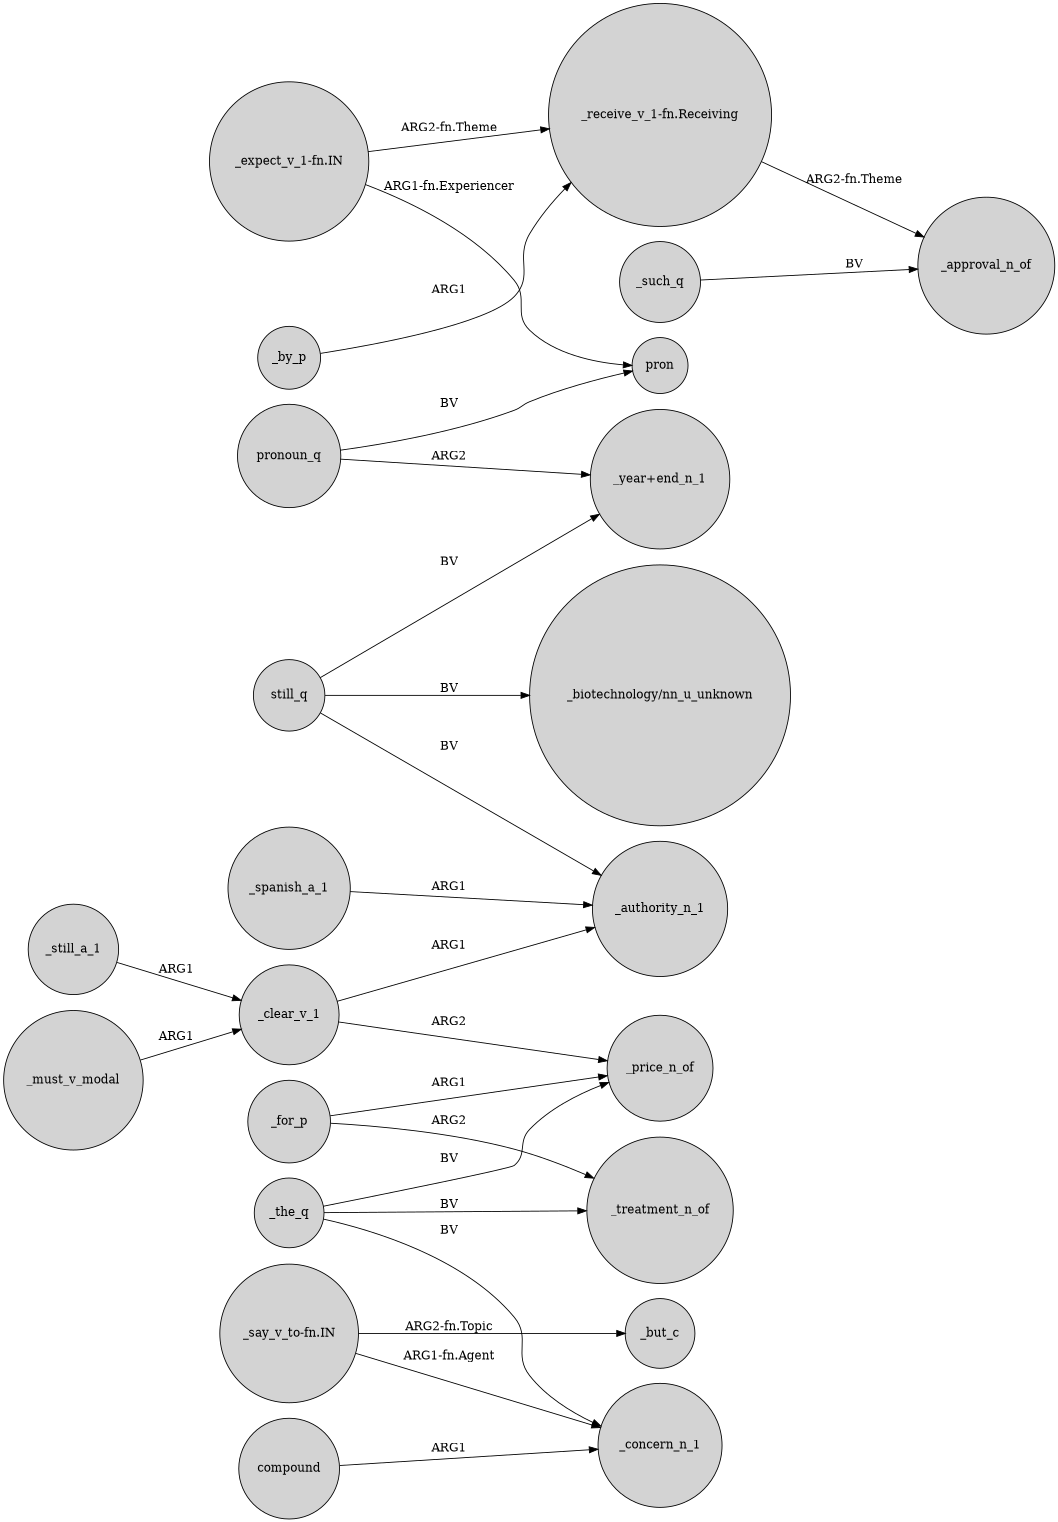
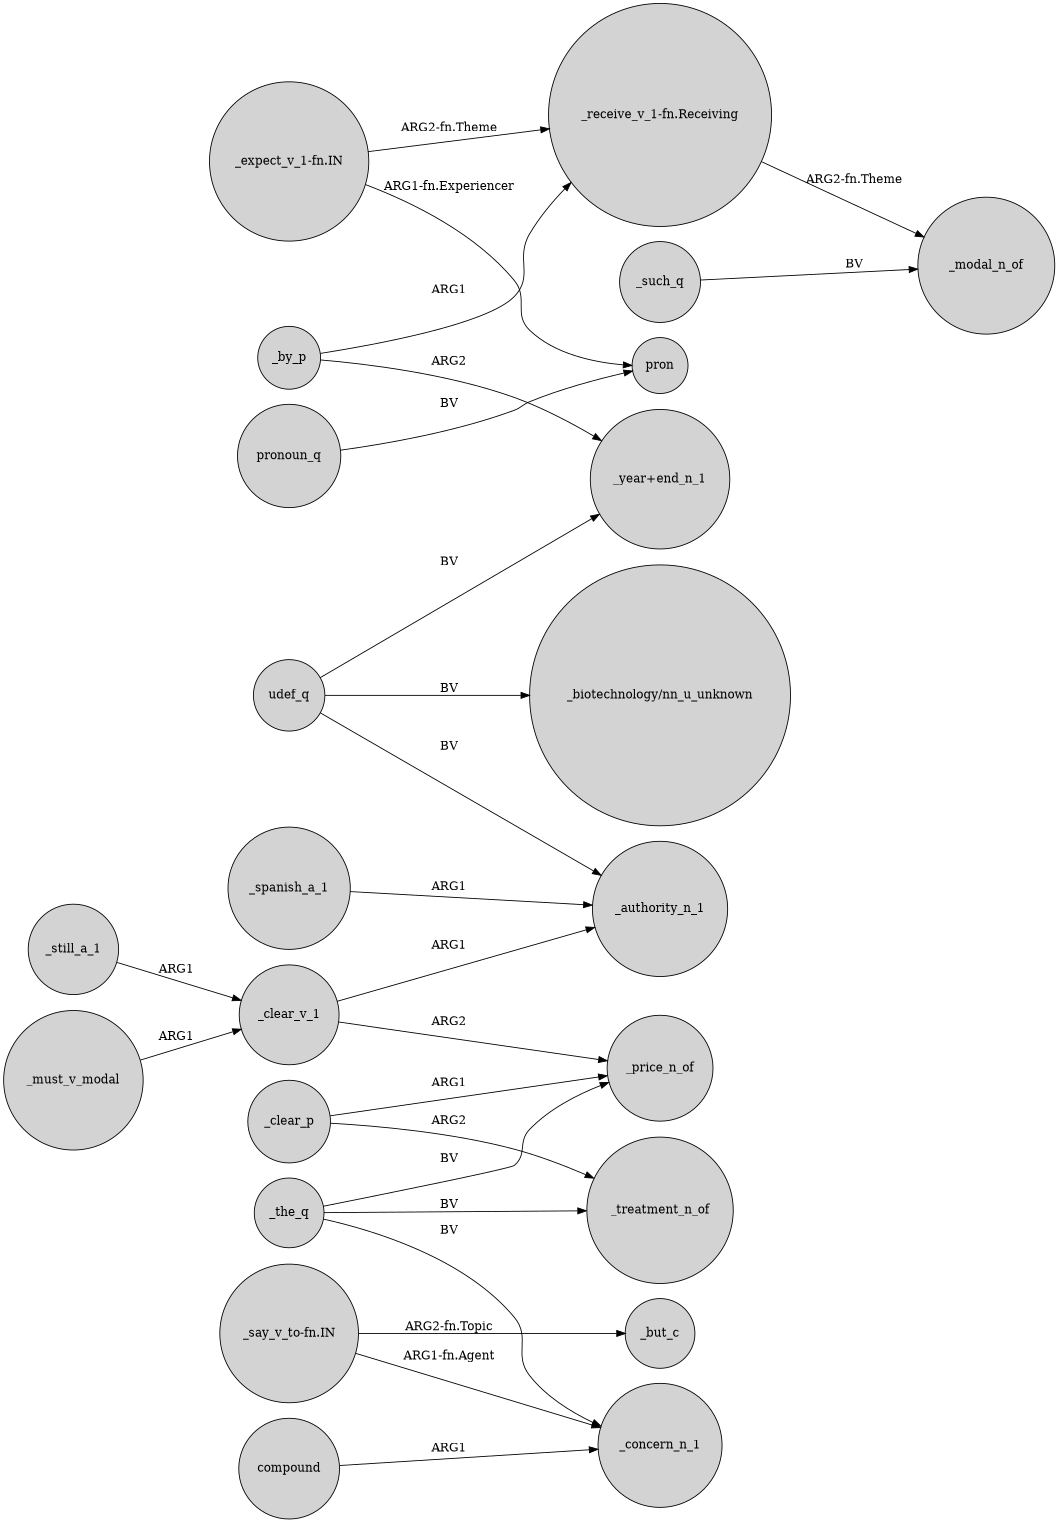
(986, 266) -> (986, 266)
(461, 467) -> (462, 382)
(289, 695) -> (289, 695)
(289, 1122) -> (289, 1122)
